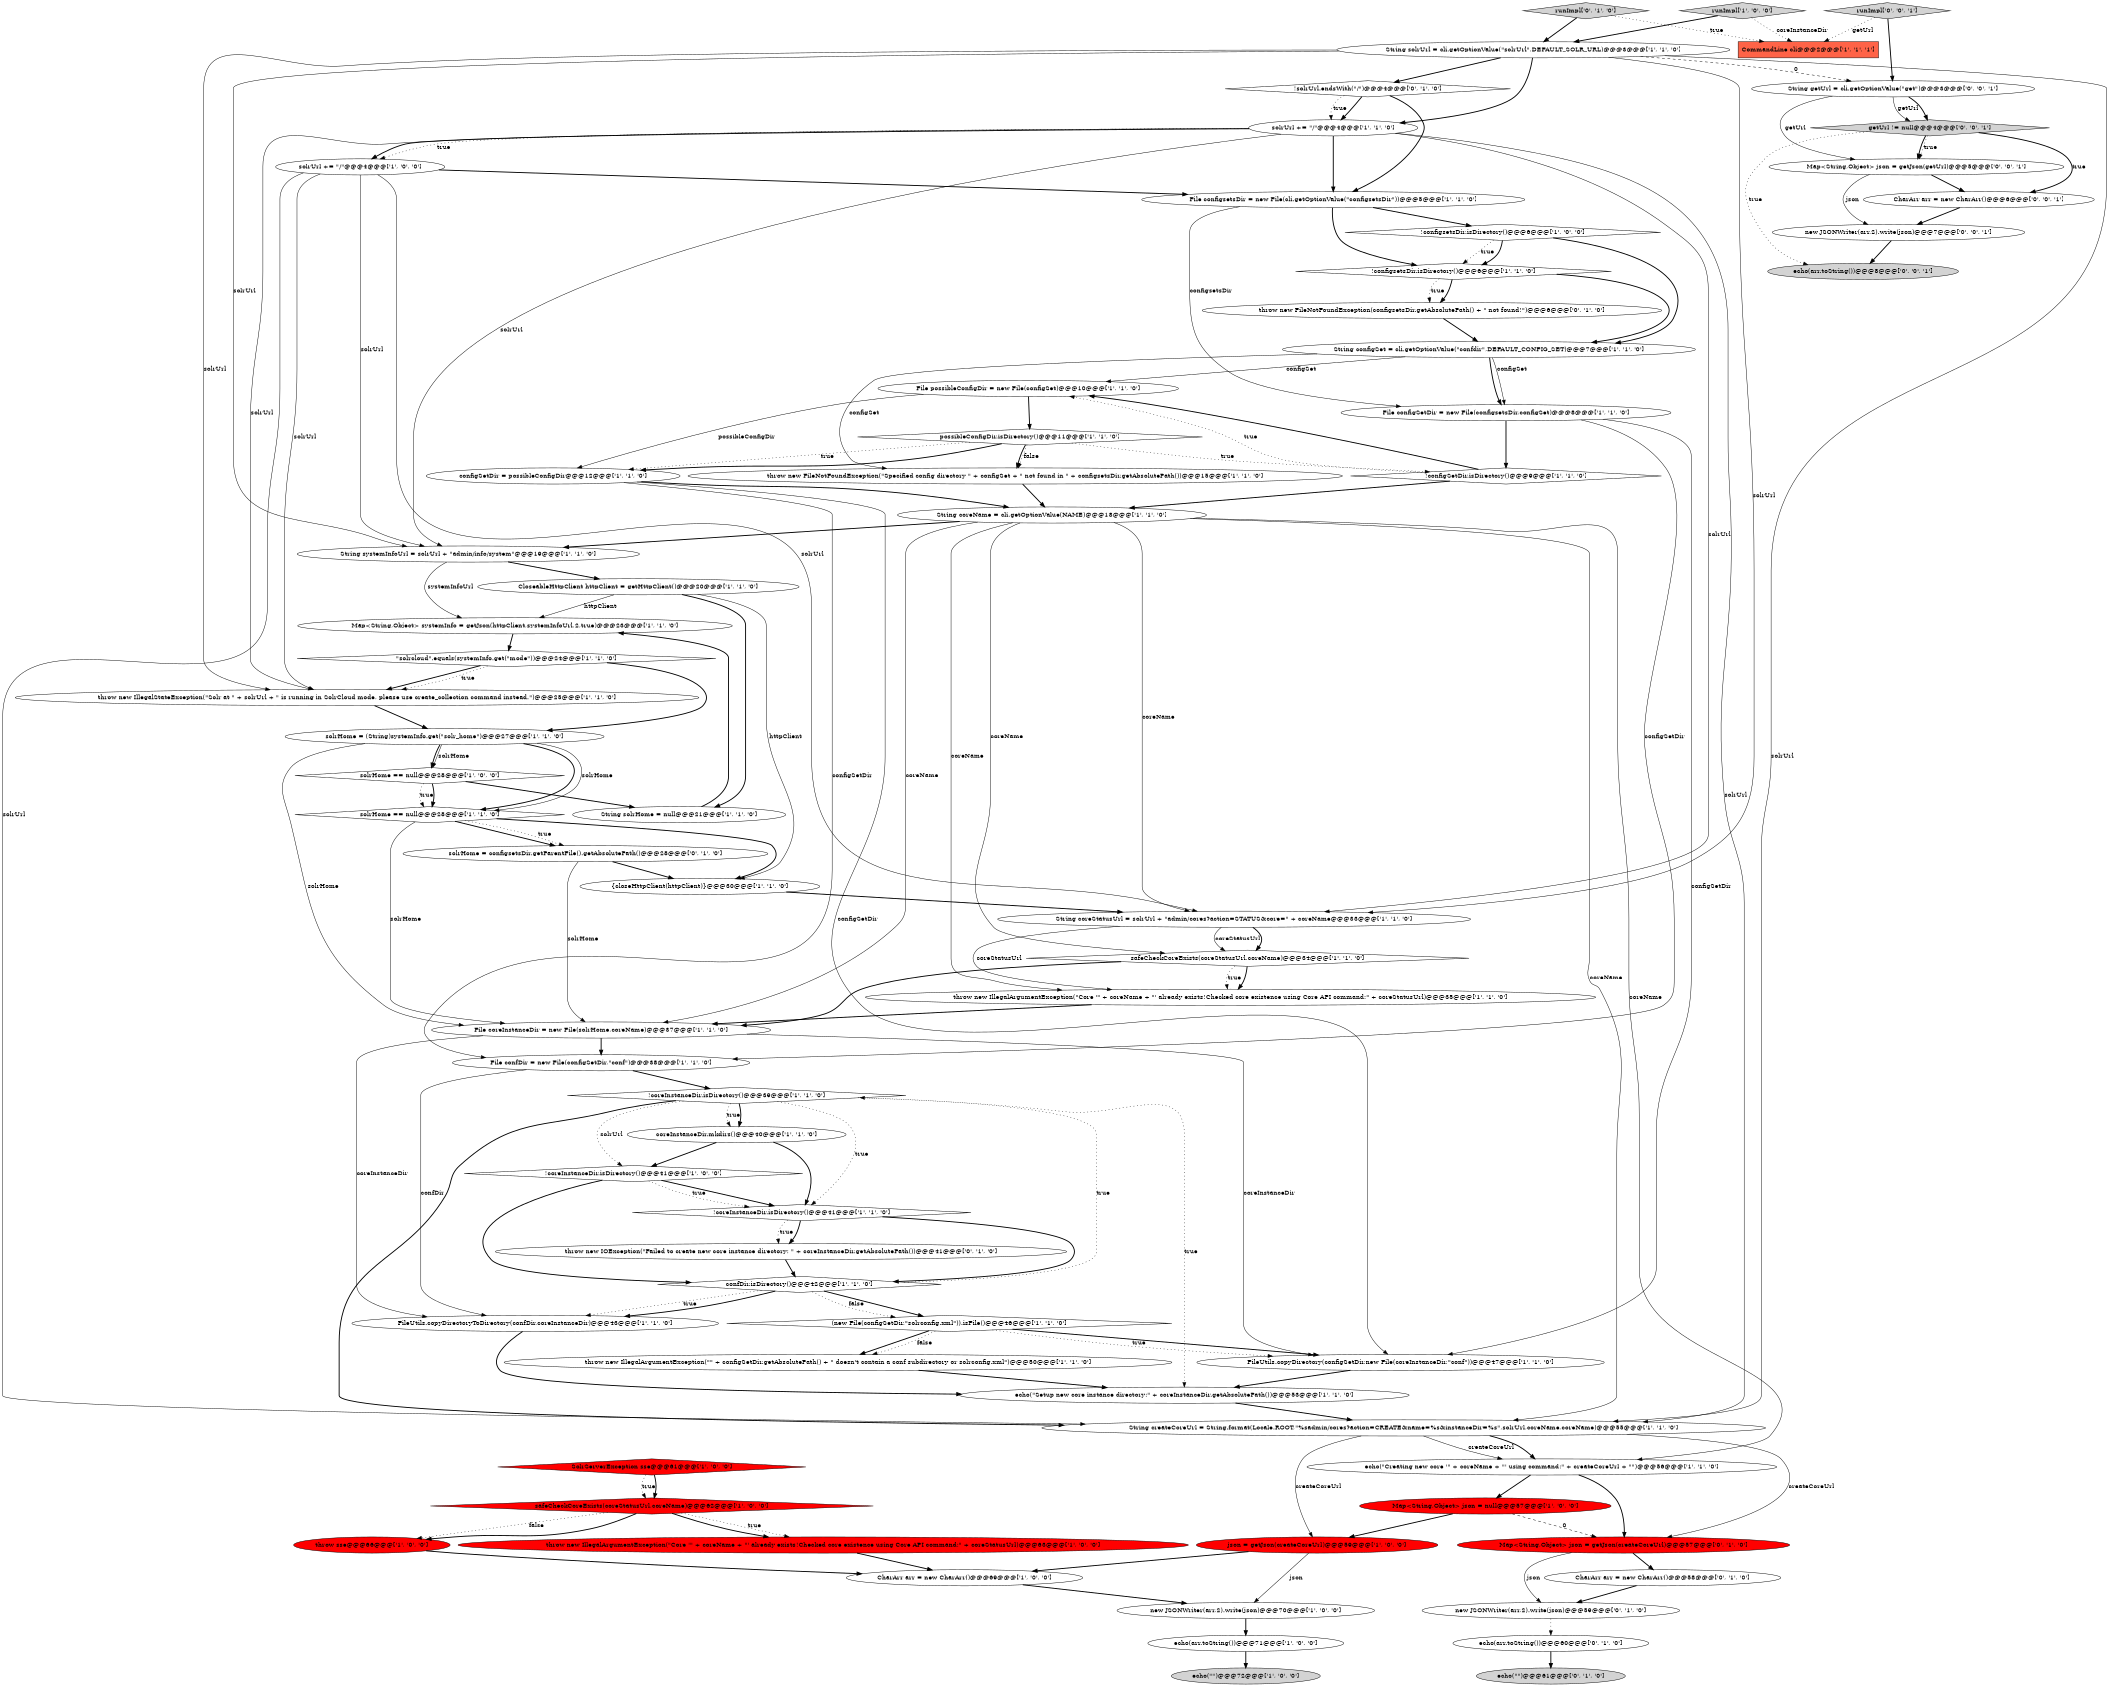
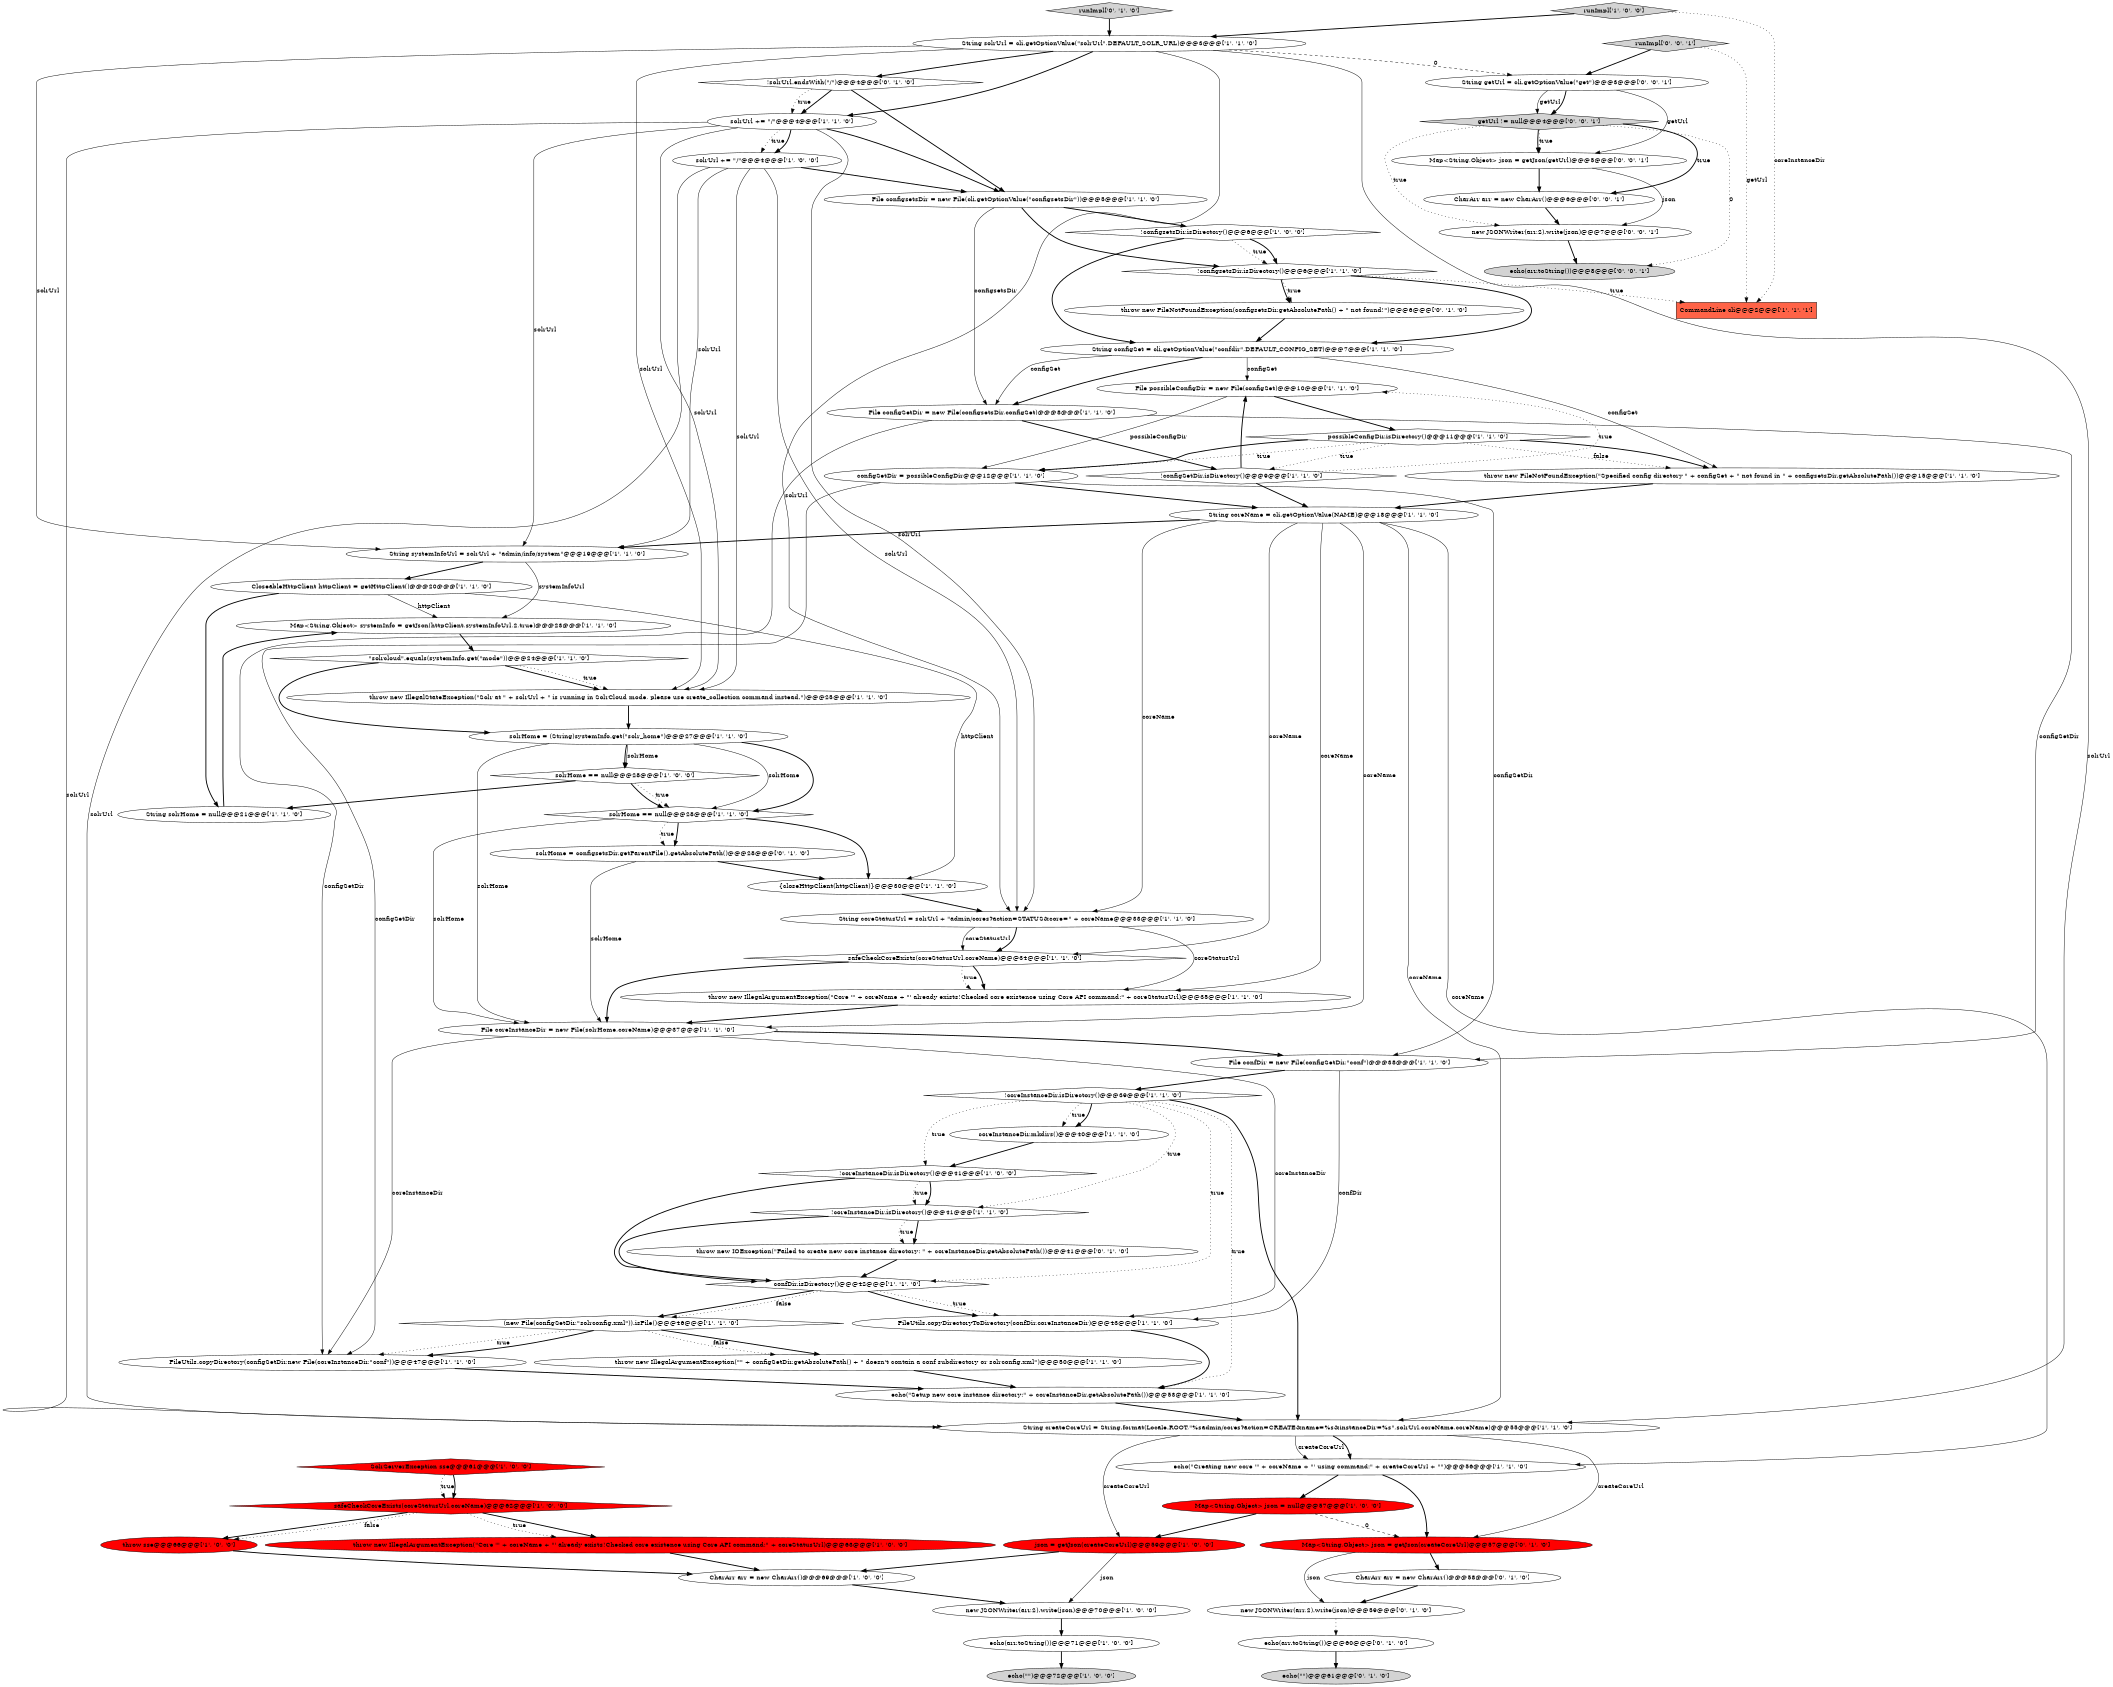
(1685, 28) -> (1551, 288)
none -> (1390, 174)
(1756, 200) -> (1732, 200)
(612, 1135) -> (939, 1135)
(805, 1163) -> none
(1096, 1173) -> (1177, 1265)
